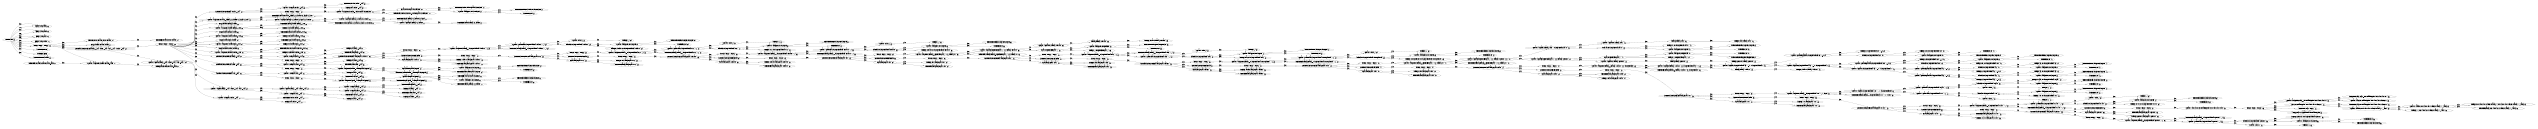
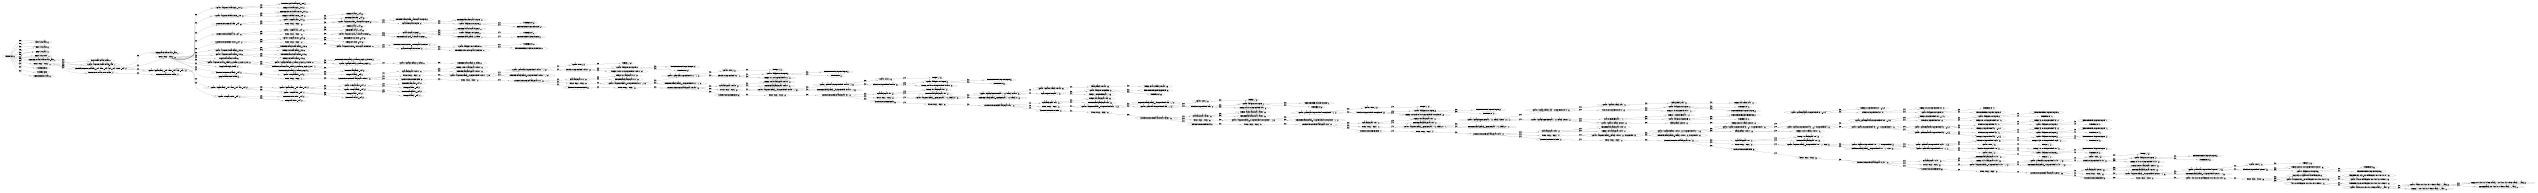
(383, 19) -> (328, 68)
(229, 24) -> none
(498, 79) -> (499, 37)
(384, 80) -> (384, 35)
(2307, 109) -> none
